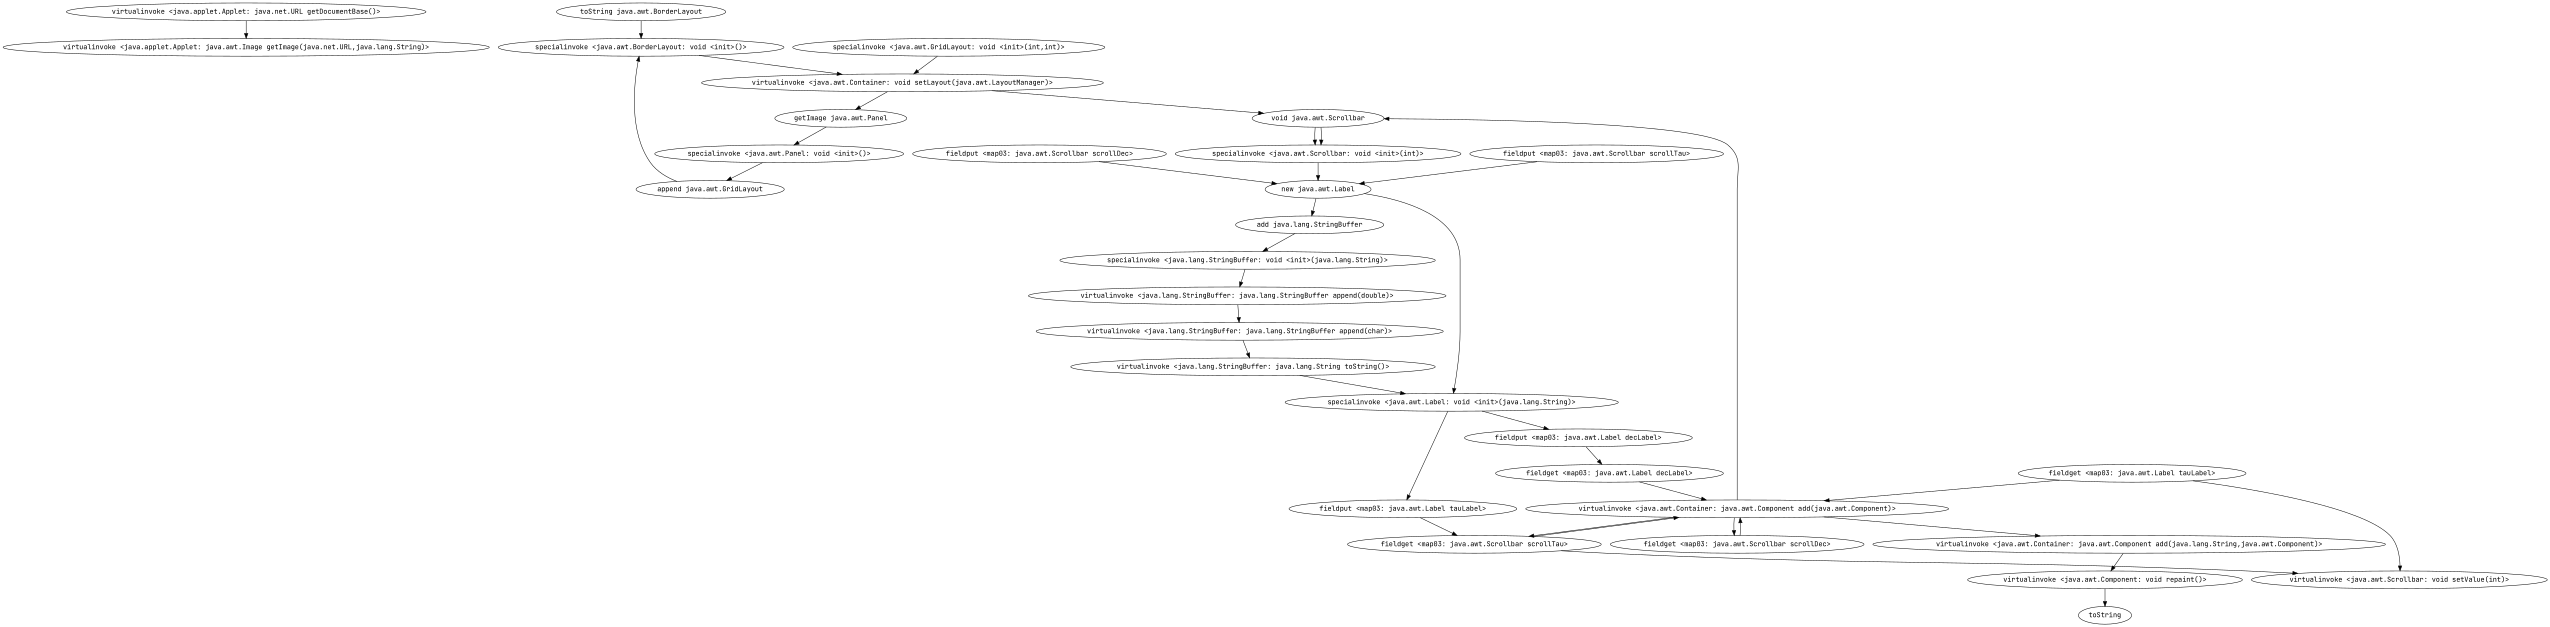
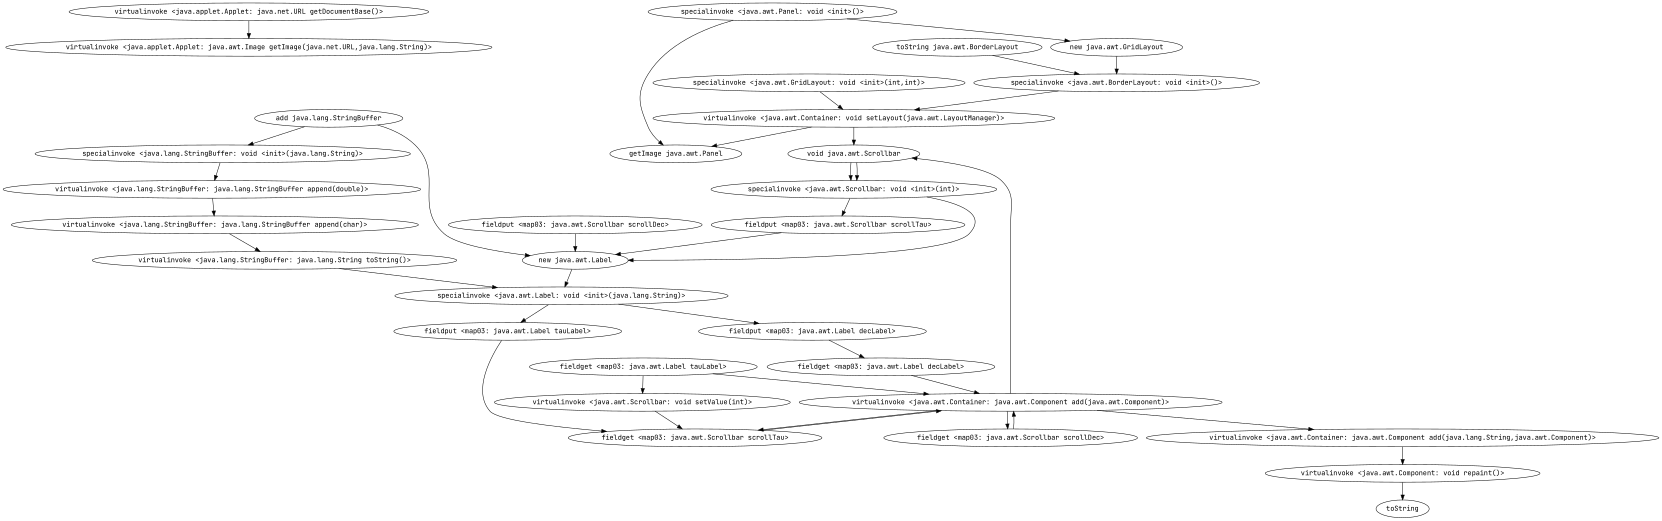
(812, 135) -> (657, 63)
(710, 189) -> (1117, 47)
none -> (847, 205)
(1314, 205) -> (430, 210)
(1927, 563) -> (667, 419)
